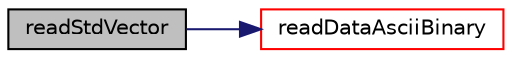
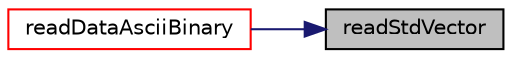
(213, 29) -> (278, 29)
